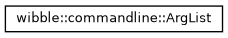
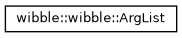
(114, 19) -> (91, 19)
